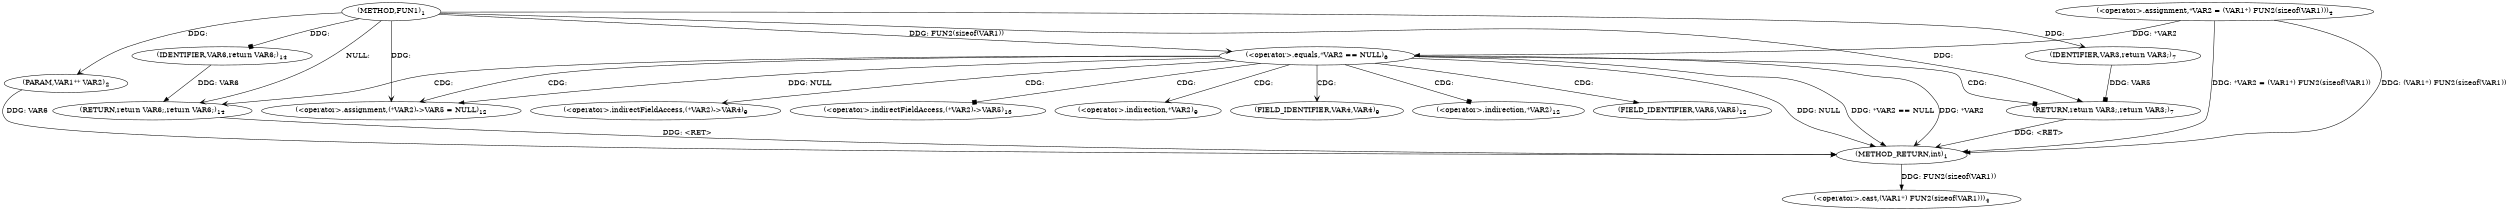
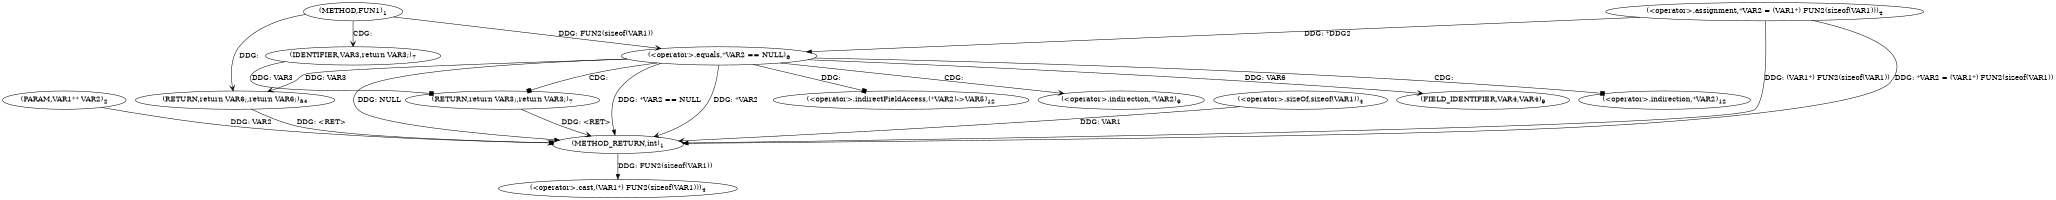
(208, 27) -> none
(1262, 33) -> none
(2056, 34) -> (364, 34)
(2155, 34) -> (1328, 34)
(222, 56) -> none
(359, 56) -> (250, 56)
(445, 83) -> (326, 78)
(1188, 83) -> (832, 78)
(1328, 83) -> (1265, 78)
(2130, 83) -> (273, 78)
none -> (1301, 100)
(221, 110) -> (304, 99)
(1008, 110) -> (991, 99)
(27, 111) -> (251, 122)
(391, 111) -> none
(656, 111) -> none
(1682, 111) -> none
(1025, 146) -> (323, 130)
